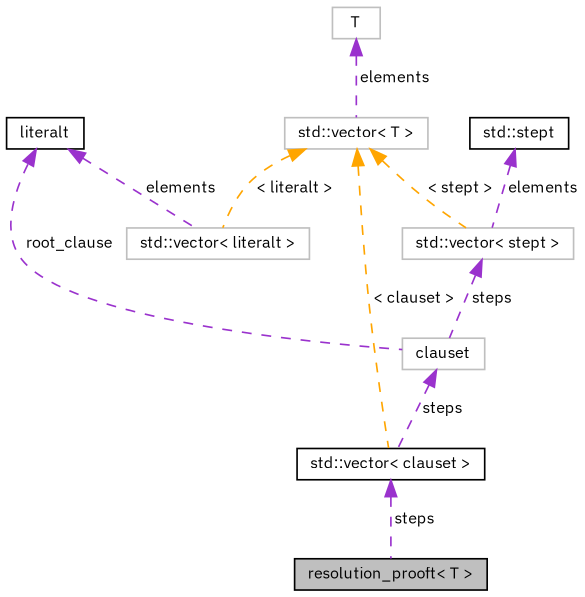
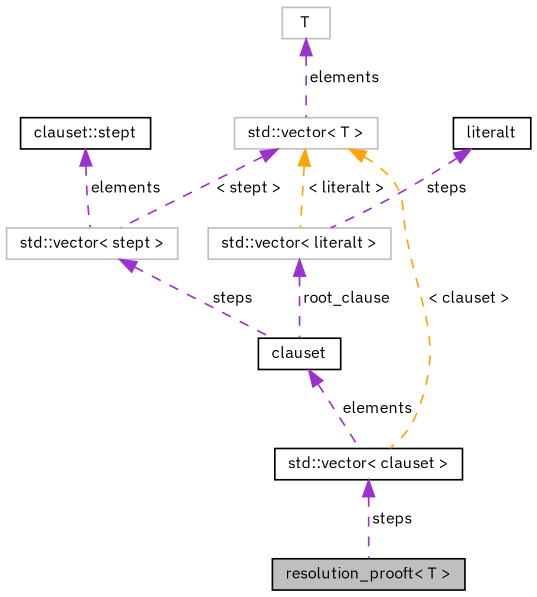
(519, 133) -> (86, 133)
(179, 188) -> (445, 188)
(422, 196) -> (192, 192)
(156, 316) -> (300, 307)
(444, 354) -> (300, 354)
(441, 409) -> (376, 409)
